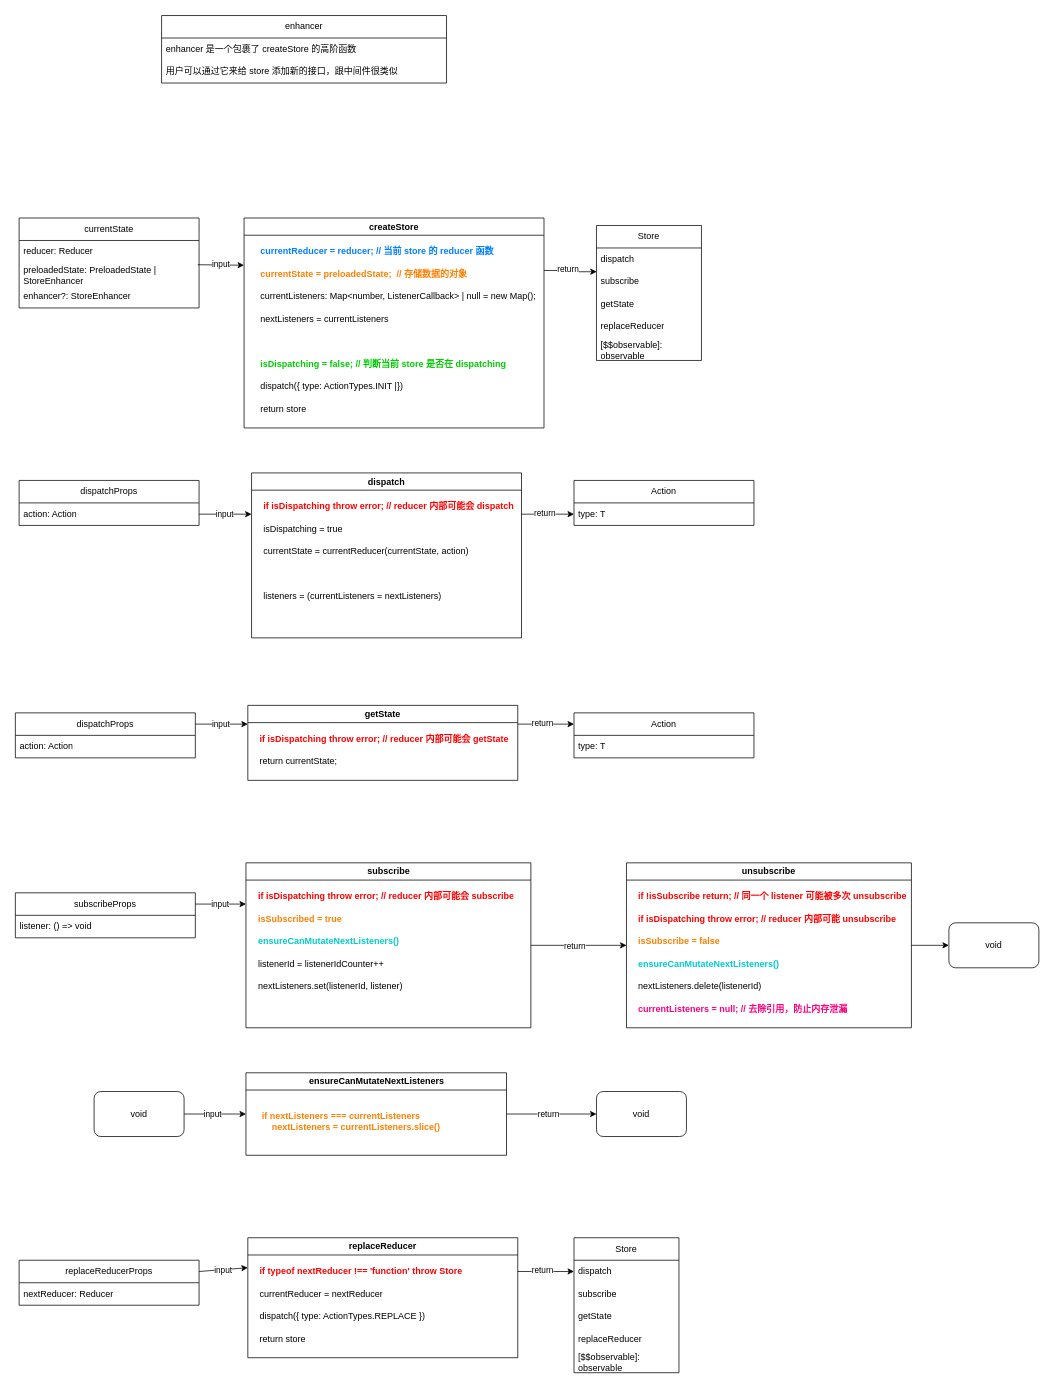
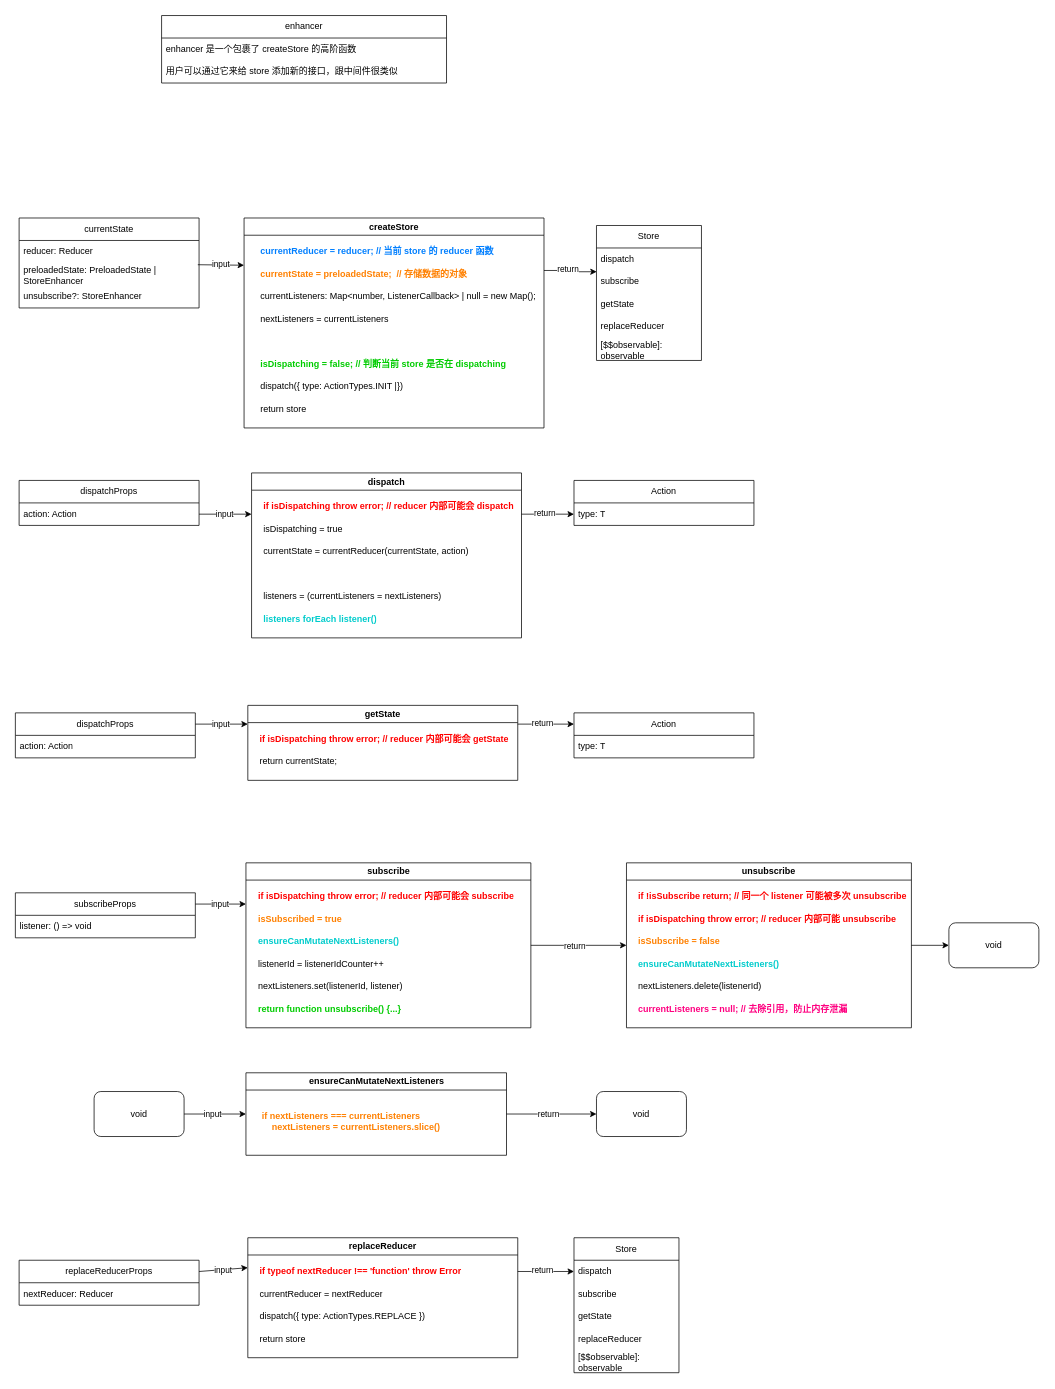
(82, 297) -> (88, 297)
none -> (368, 619)
none -> (392, 1009)
(368, 1272) -> (368, 1272)
